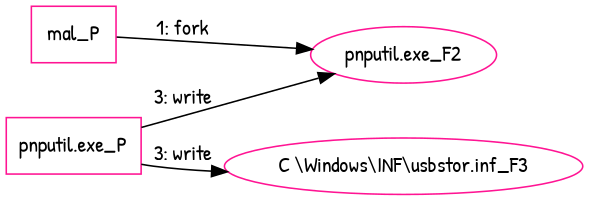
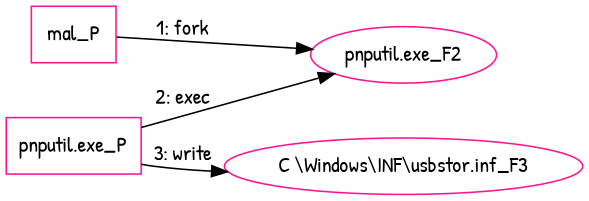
(183, 98) -> (183, 98)
